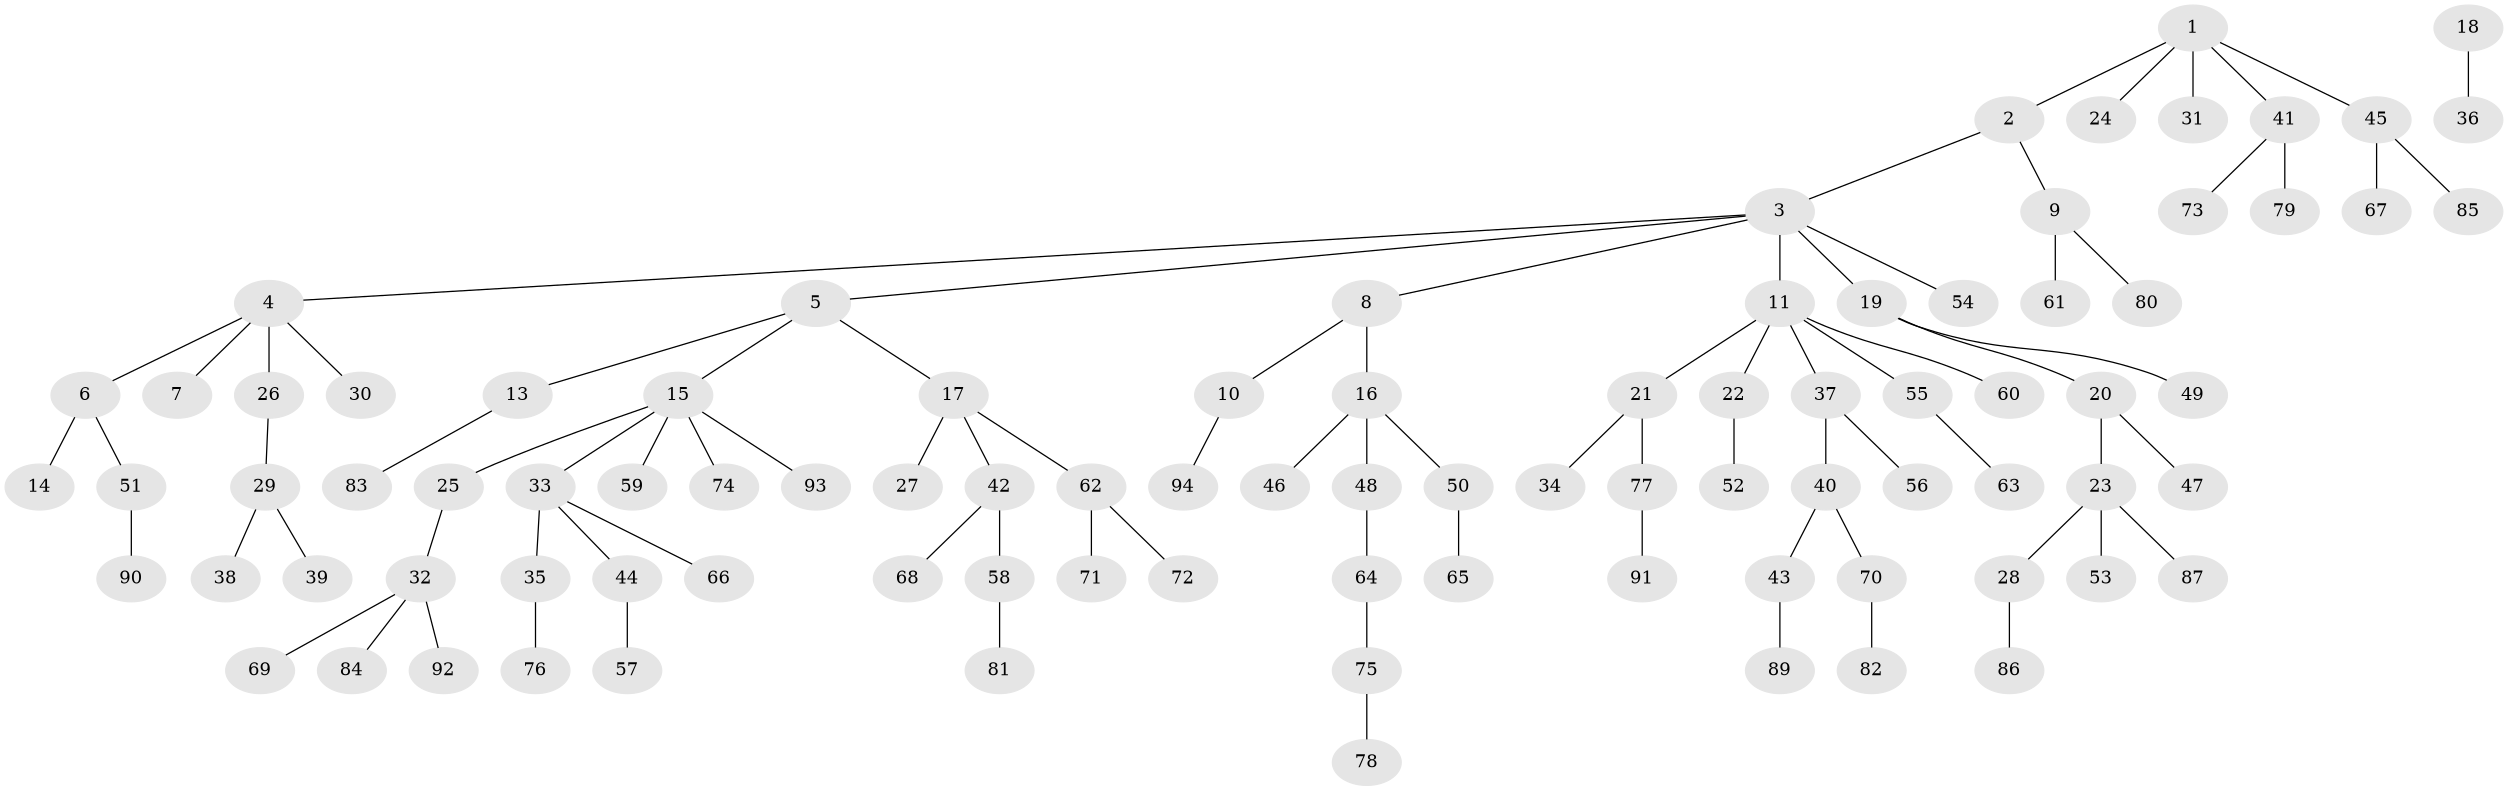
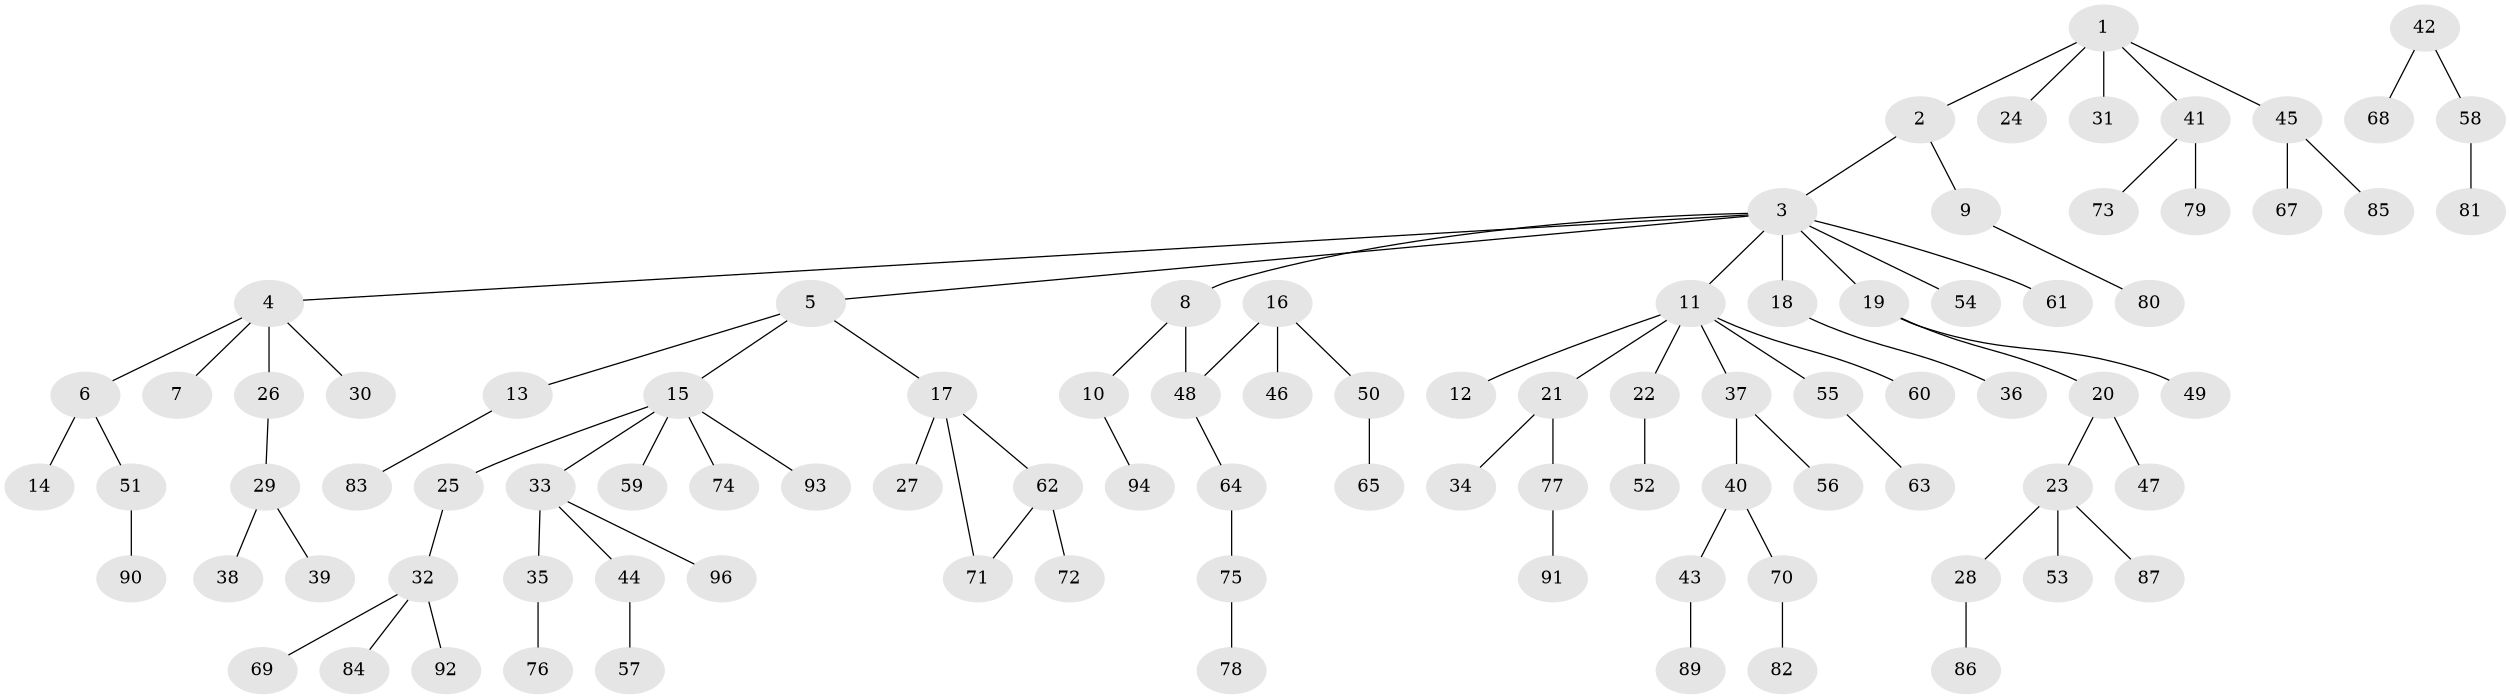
none -> (1782, 258)
(2055, 258) -> (1924, 251)
(1367, 349) -> (1186, 349)
none -> (1461, 395)
(977, 441) -> (960, 487)
(719, 579) -> (722, 579)
